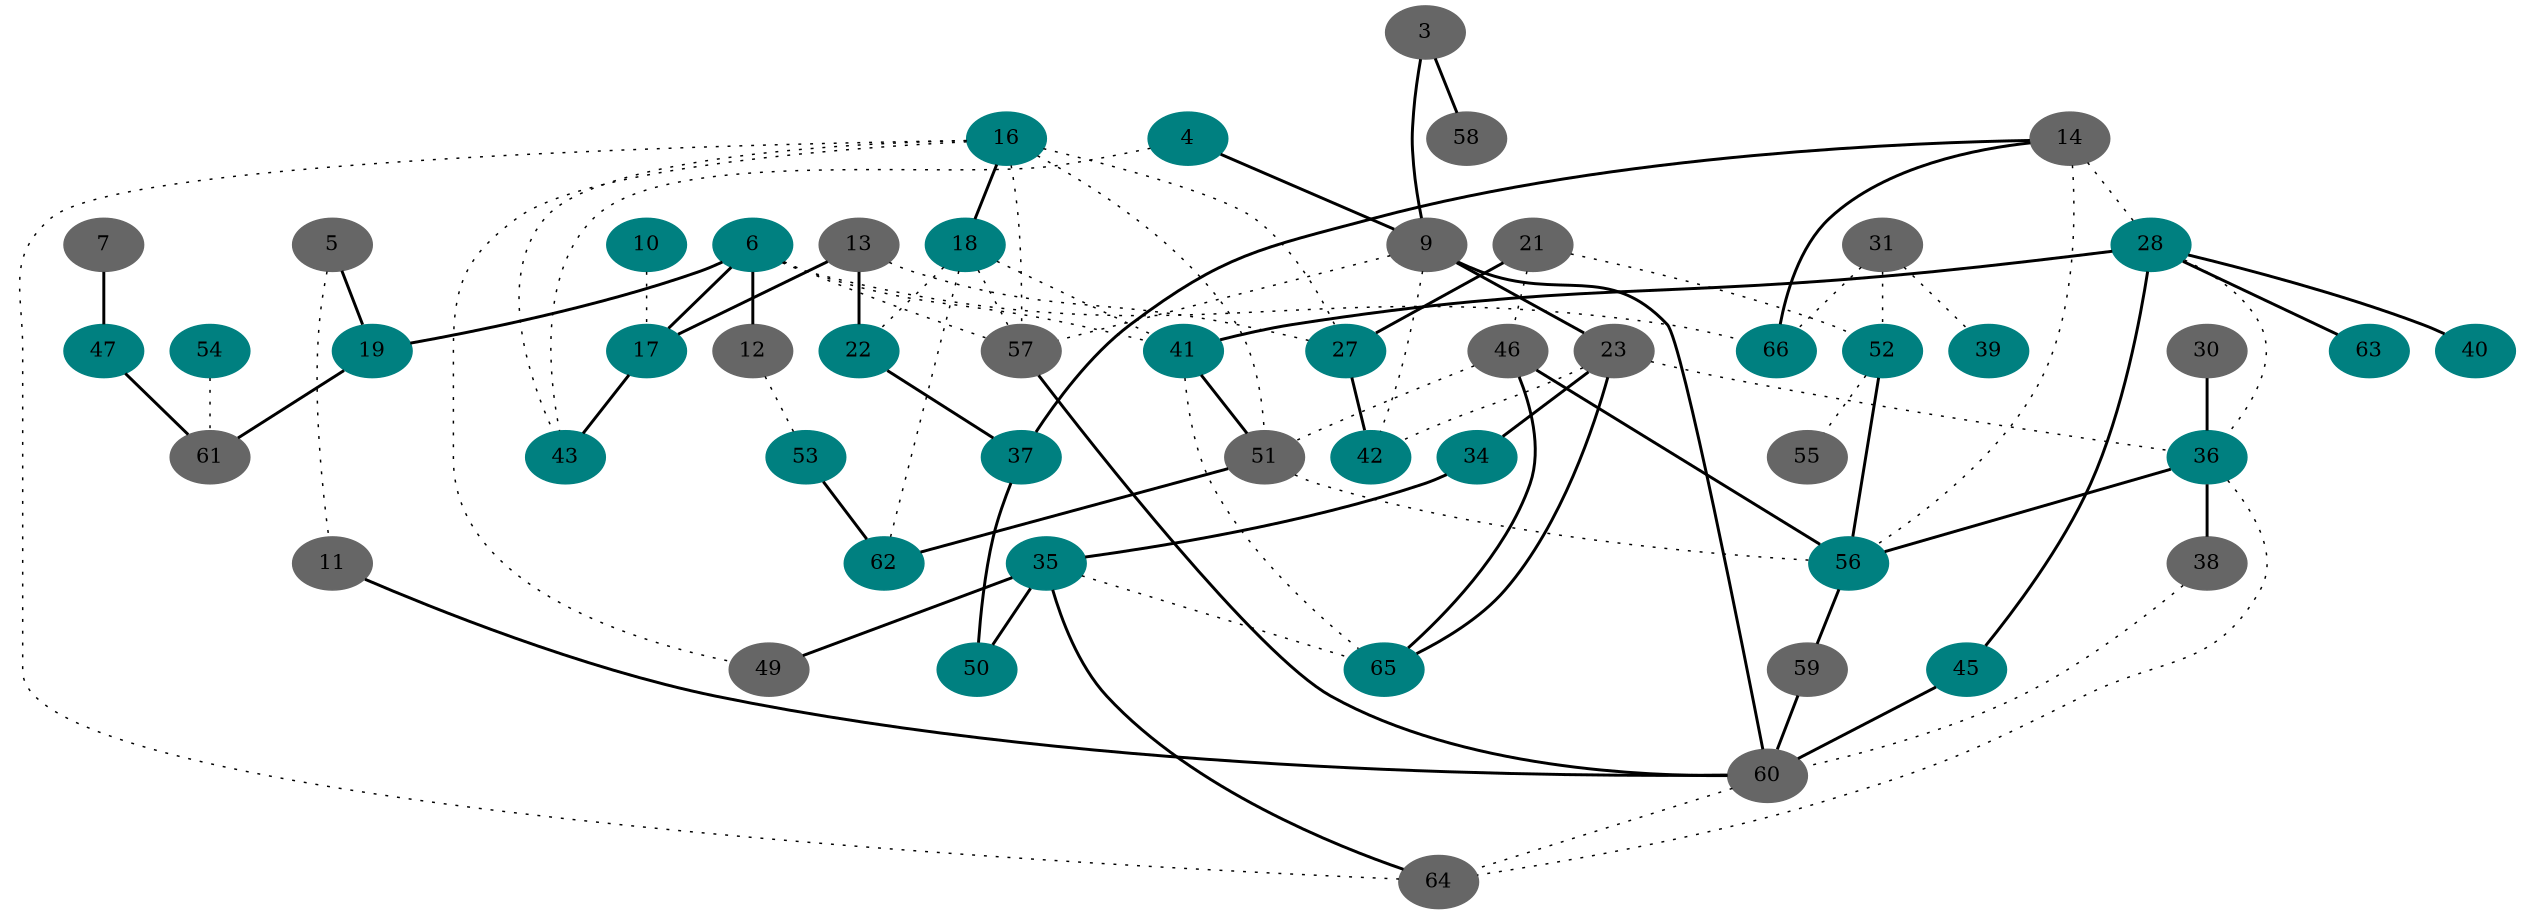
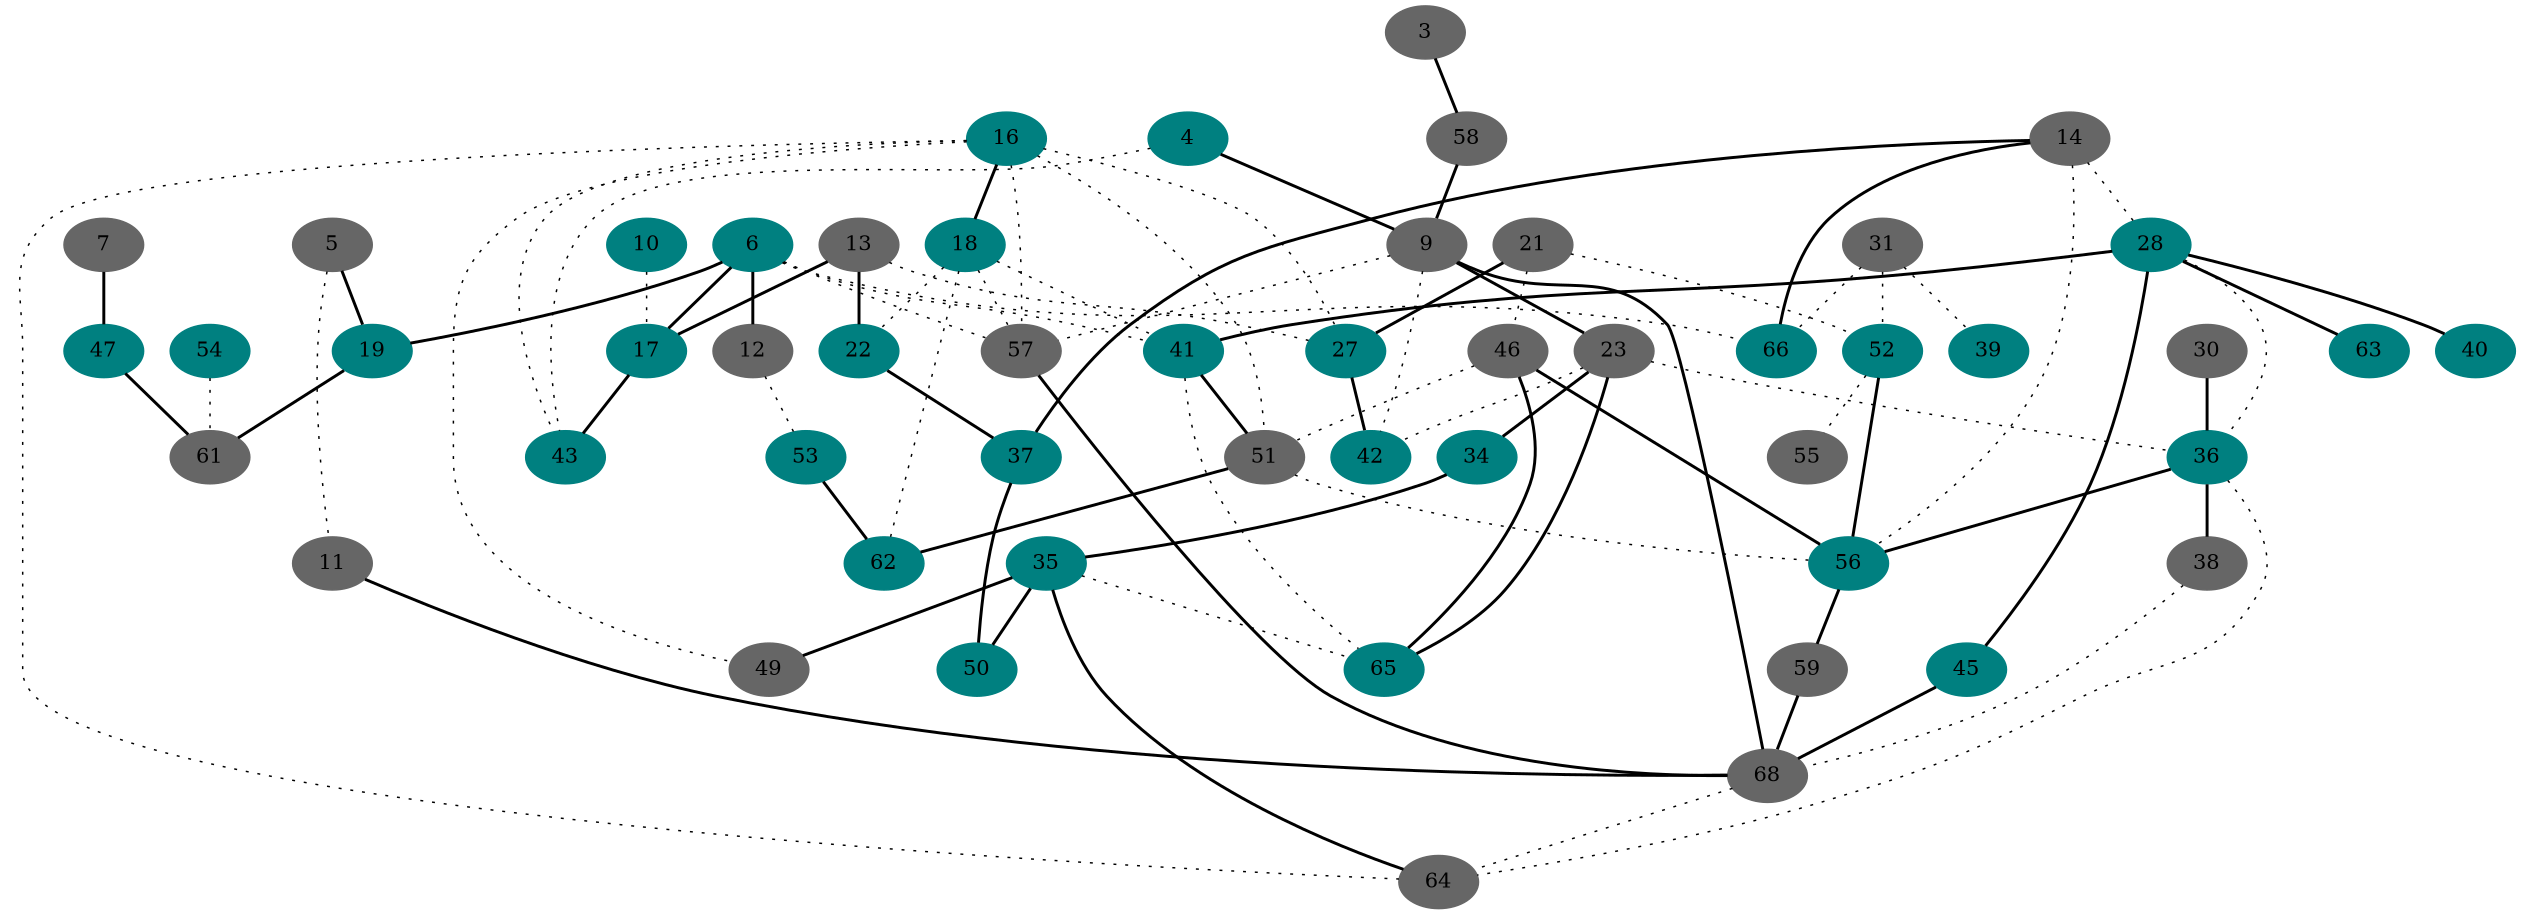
(1412, 139) -> (1447, 191)
(1767, 776) -> (1767, 776)
